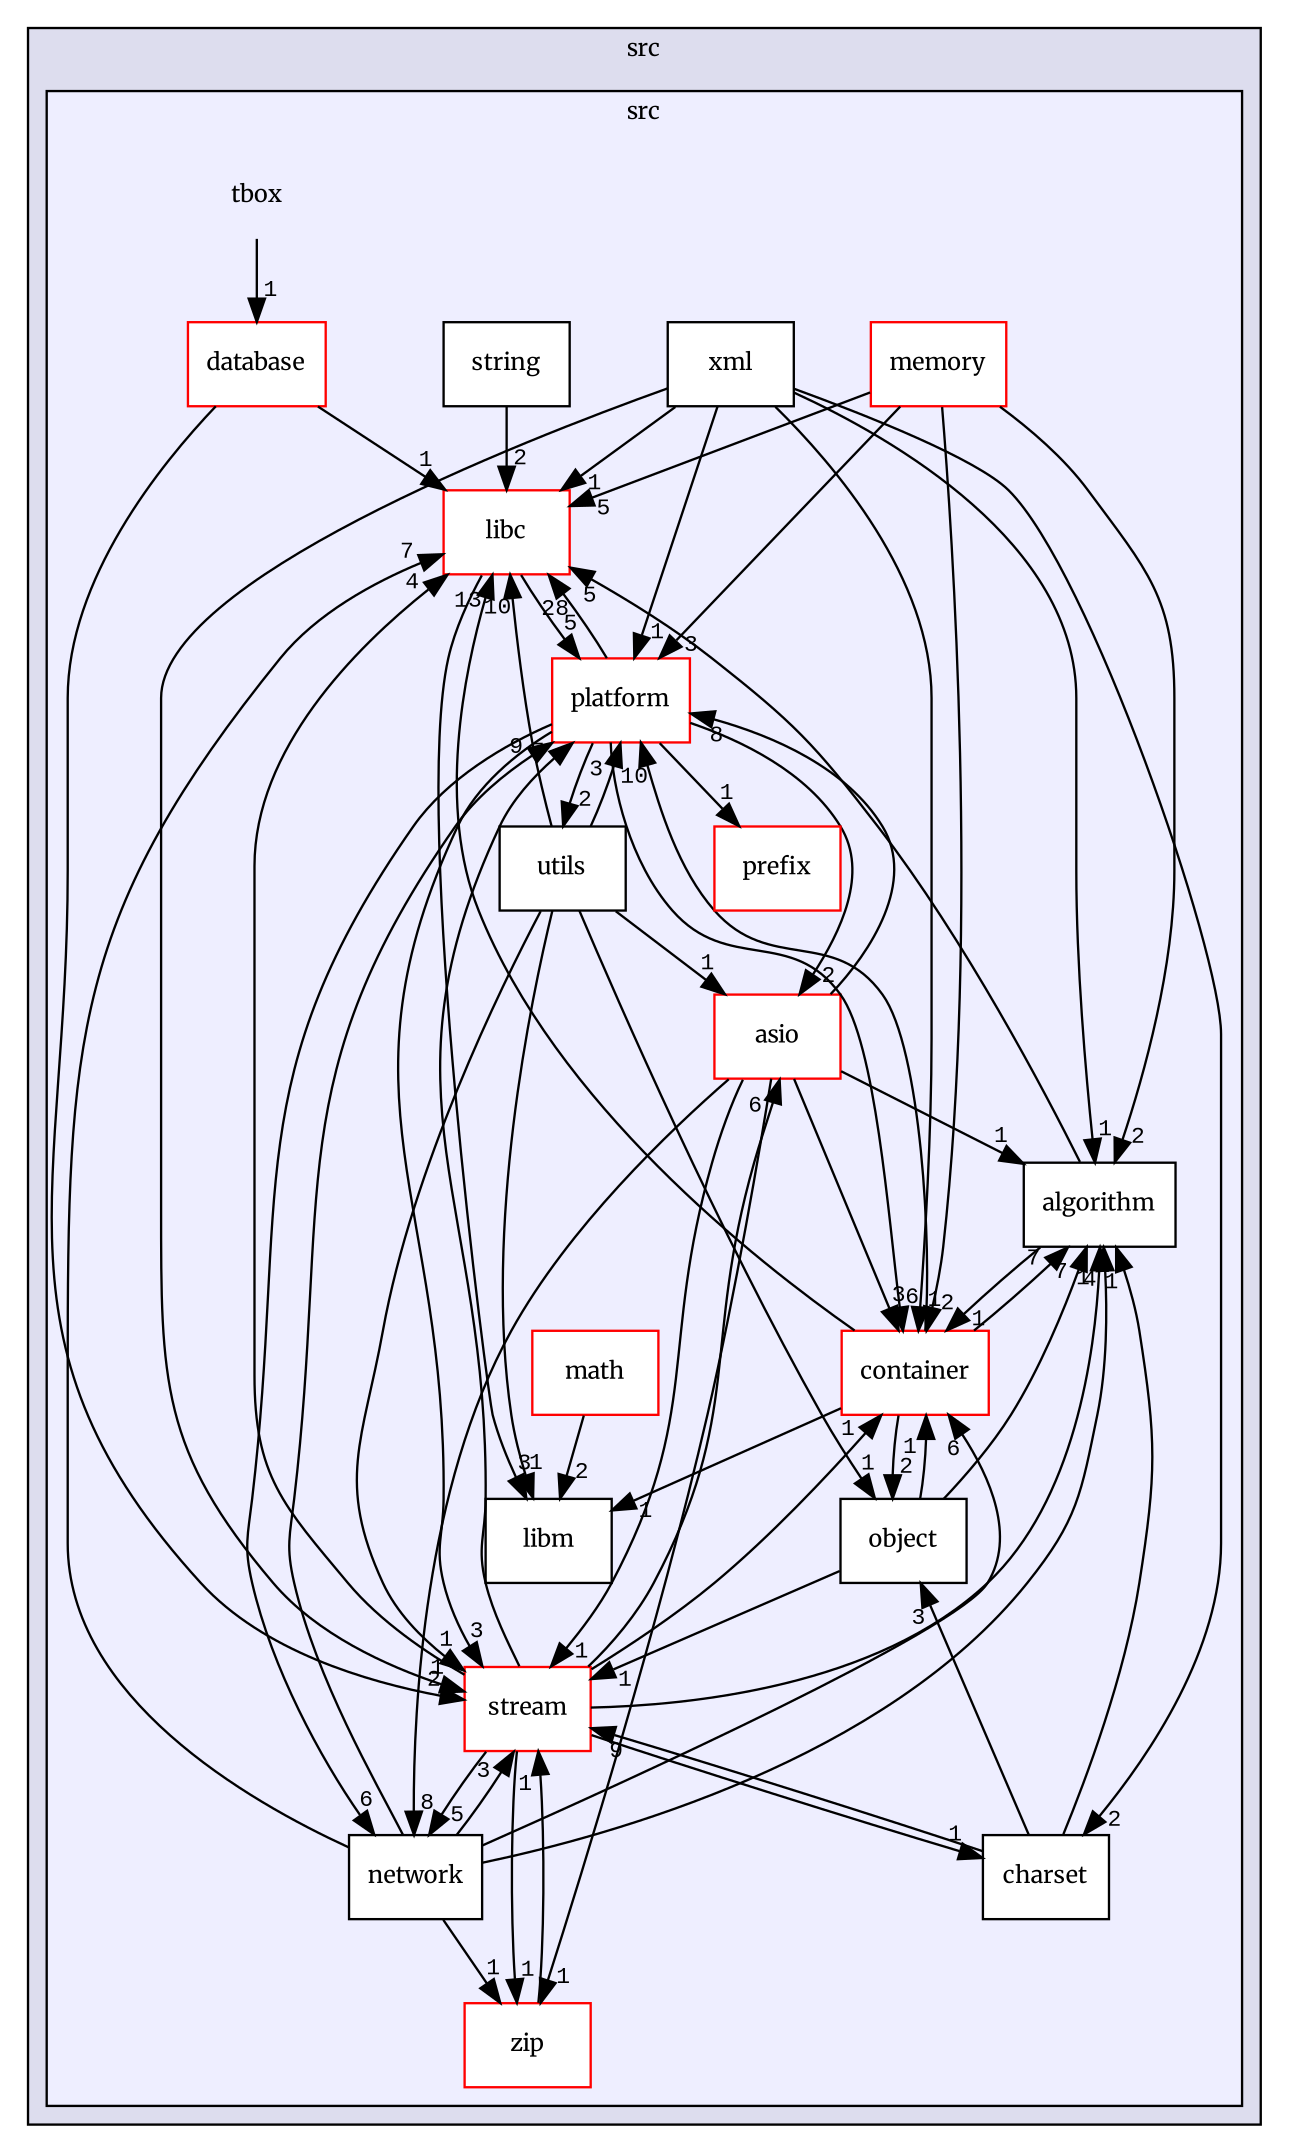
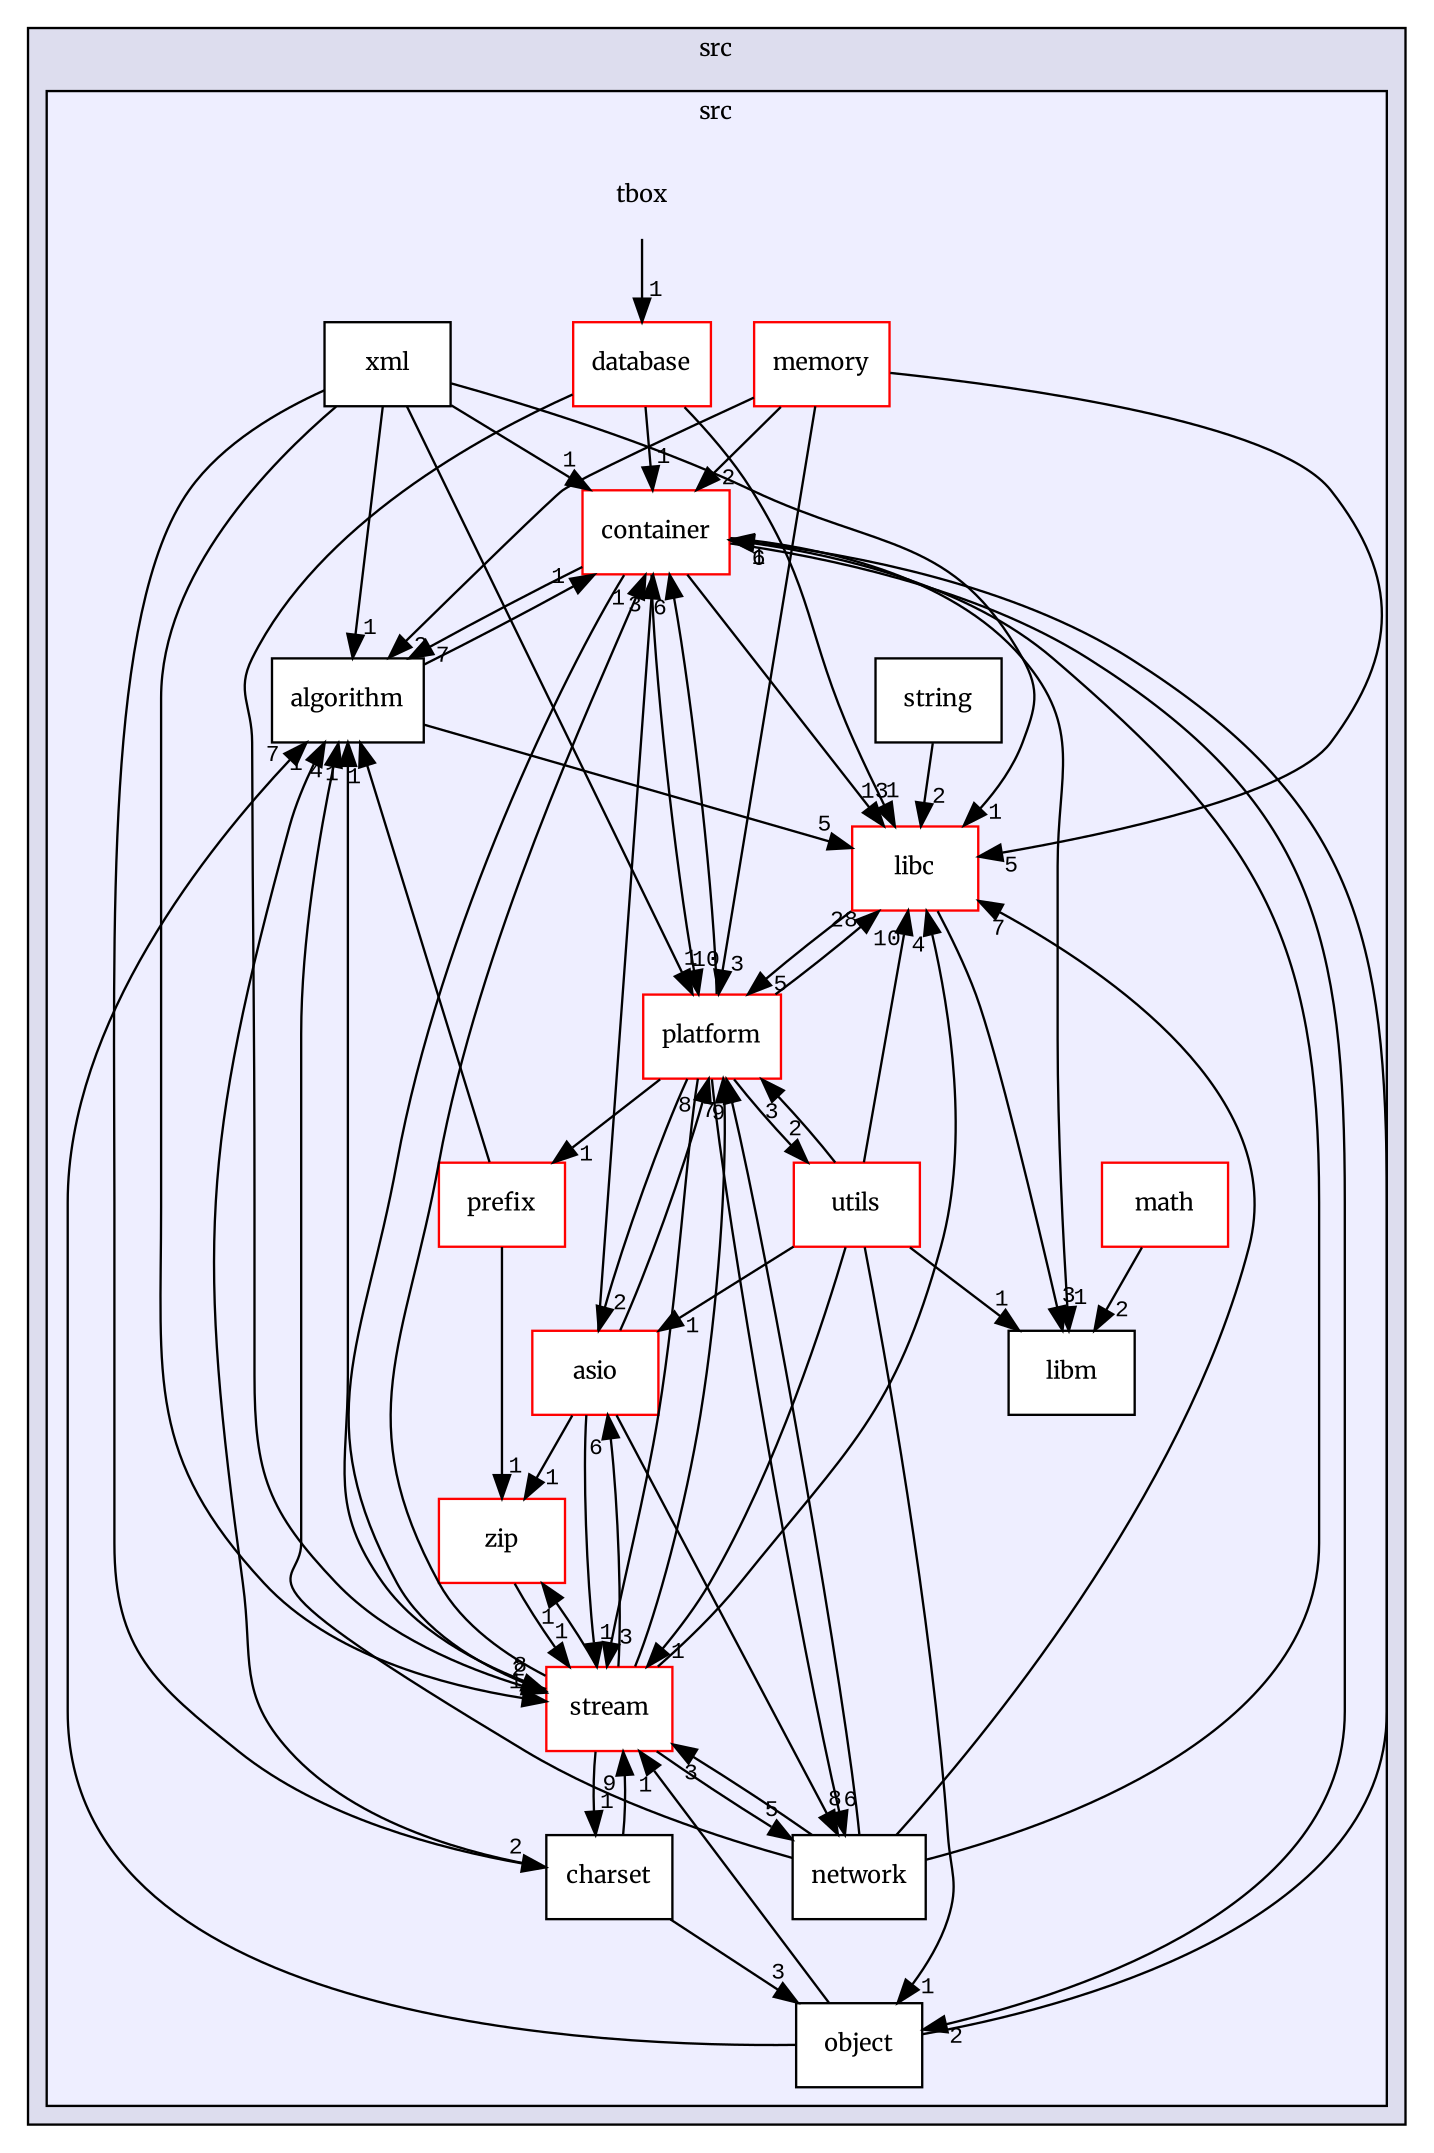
none -> (648, 431)
(563, 869) -> (857, 1205)
(898, 1100) -> (428, 964)
none -> (401, 1145)
(465, 1952) -> (502, 1361)
